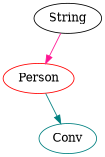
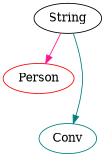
(51, 105) -> (82, 74)
